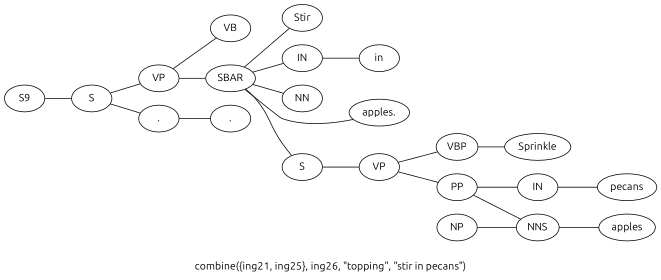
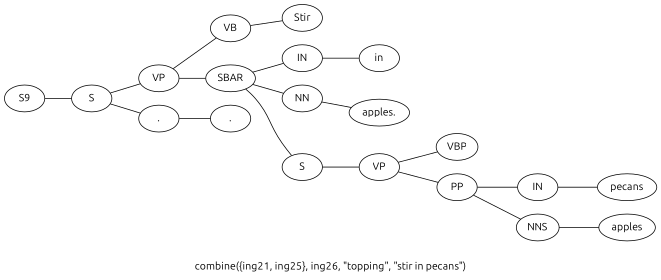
(267, 48) -> (266, 23)
(294, 122) -> (337, 105)
(538, 147) -> none
(457, 227) -> none
